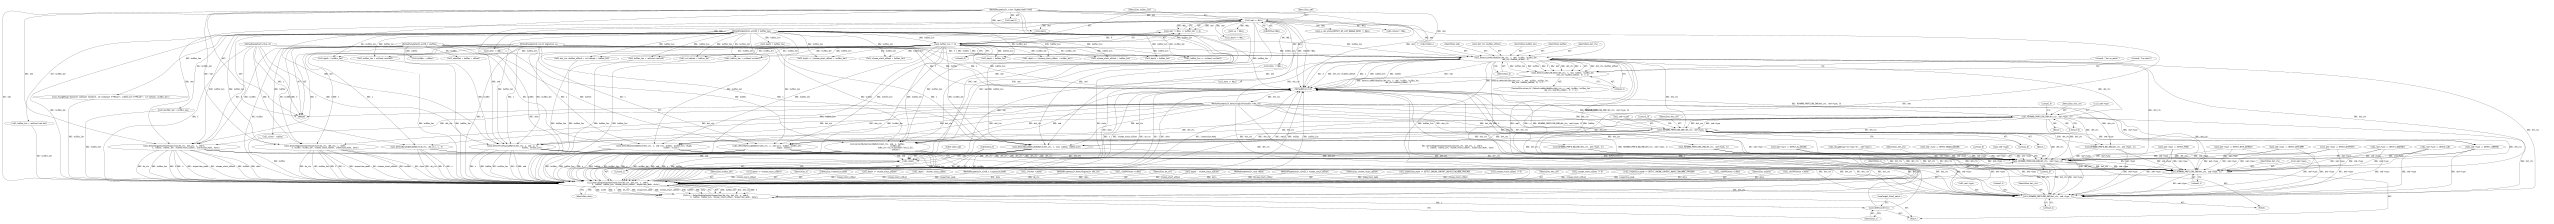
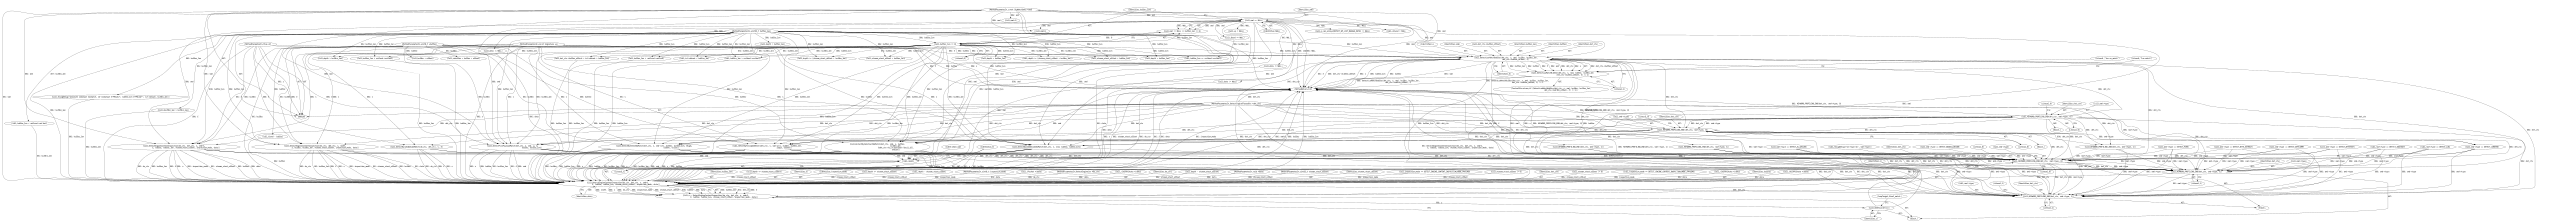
(986, 33) -> (1230, 52)
(1271, 94) -> (1263, 92)
